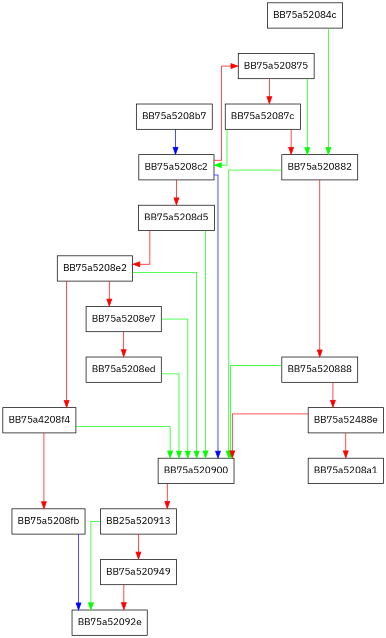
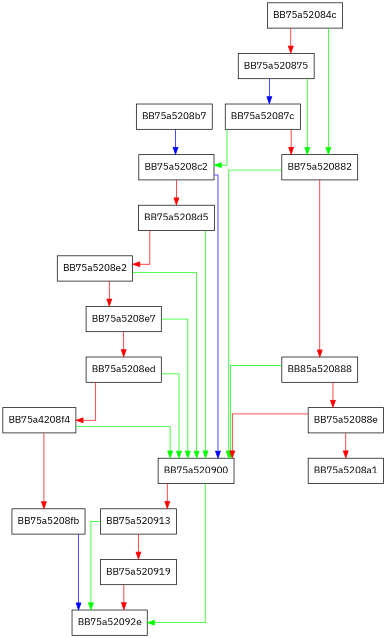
(269, 88) -> (269, 88)
(222, 112) -> (291, 37)
(67, 341) -> (96, 408)
(320, 370) -> (320, 370)
(346, 420) -> (346, 420)
(138, 521) -> (138, 521)
(138, 572) -> (138, 572)
none -> (205, 578)
